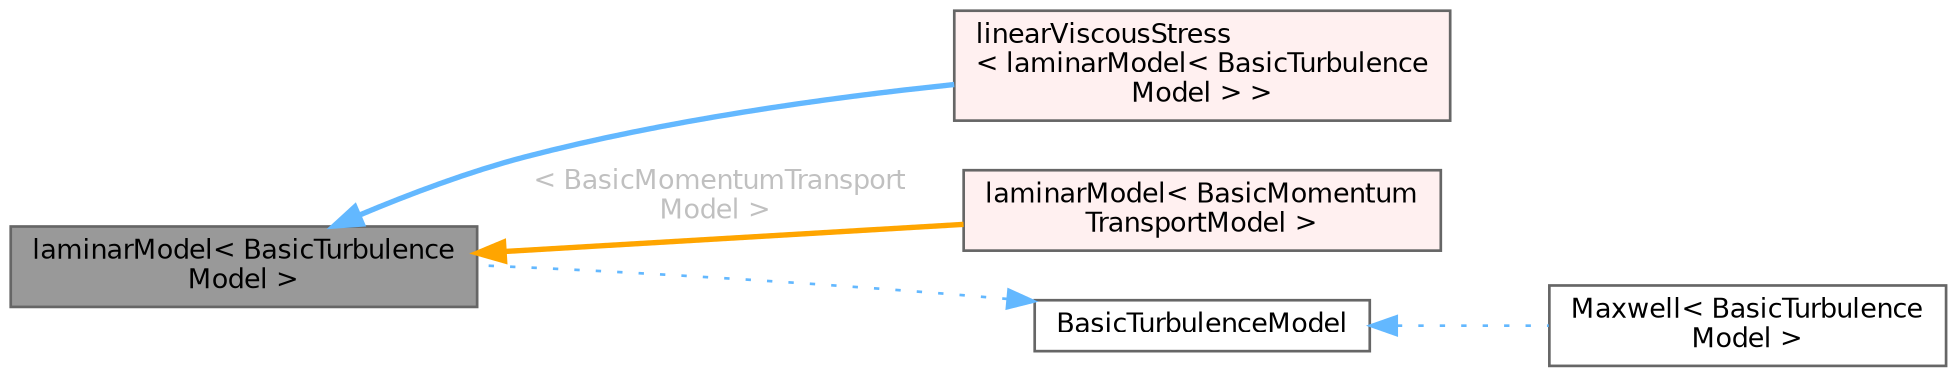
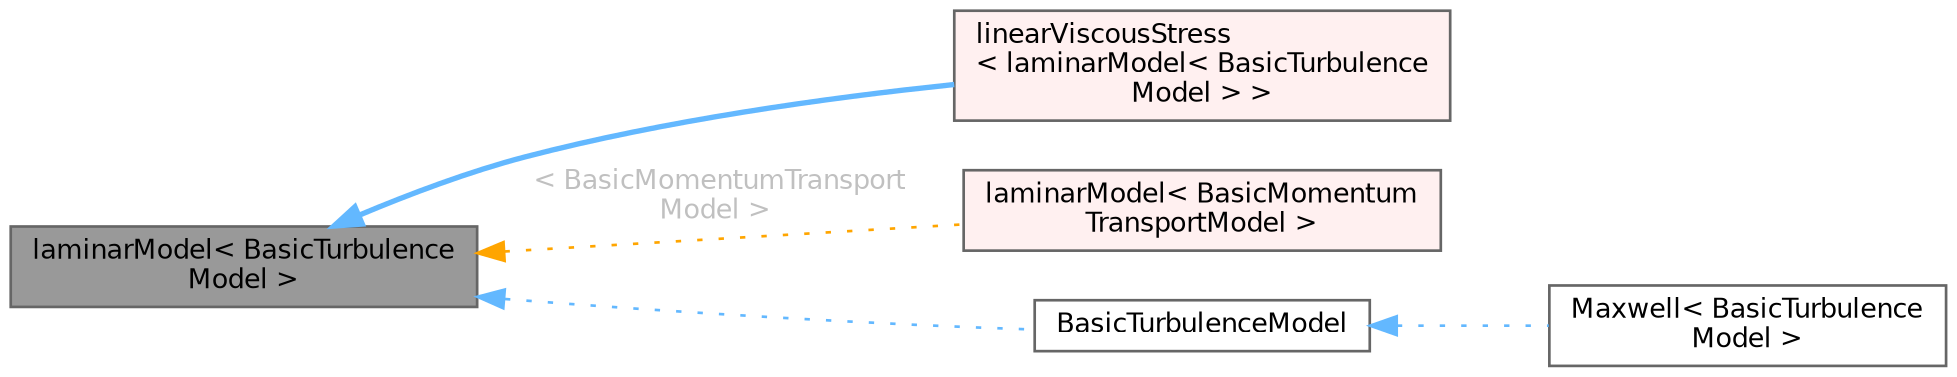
(734, 238) -> (734, 238)
(743, 279) -> (770, 317)
